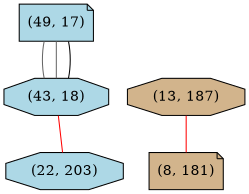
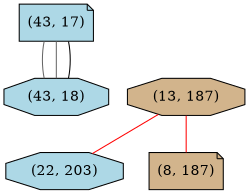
(56, 23) -> (56, 23)
(60, 134) -> (125, 134)
(186, 171) -> (186, 171)
